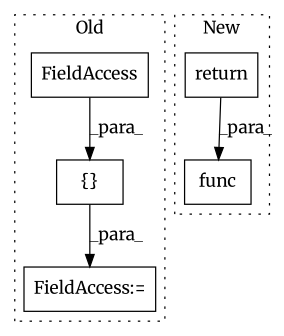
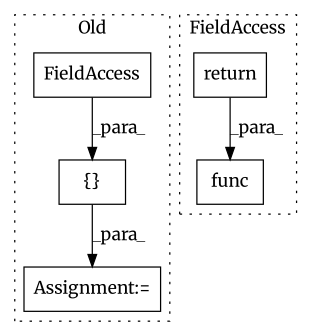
(222, 29) -> (238, 29)
(90, 289) -> (92, 289)
